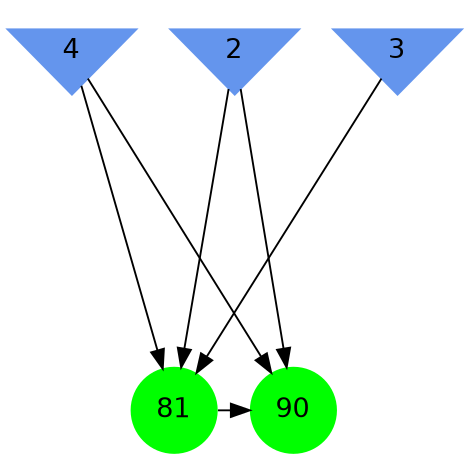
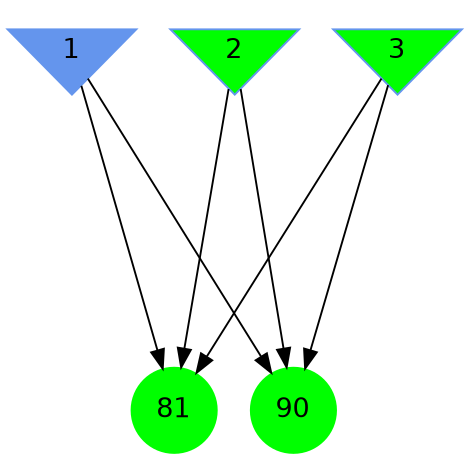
(72, 51) -> (72, 51)
(235, 51) -> (235, 51)
(398, 51) -> (398, 51)
(224, 410) -> (349, 218)
